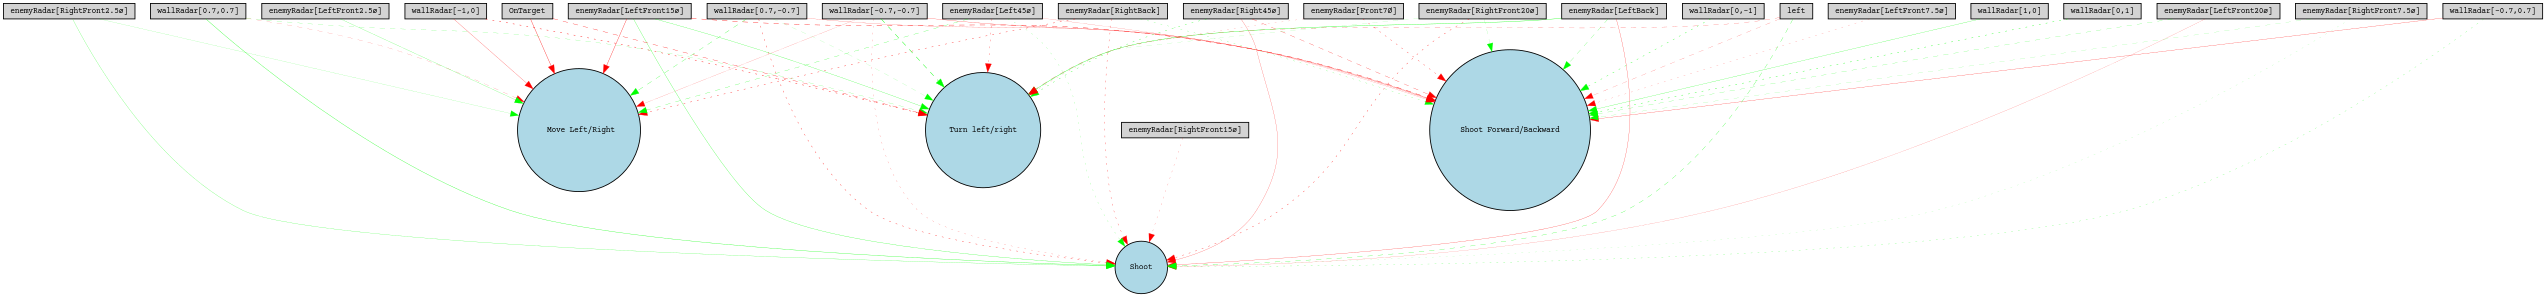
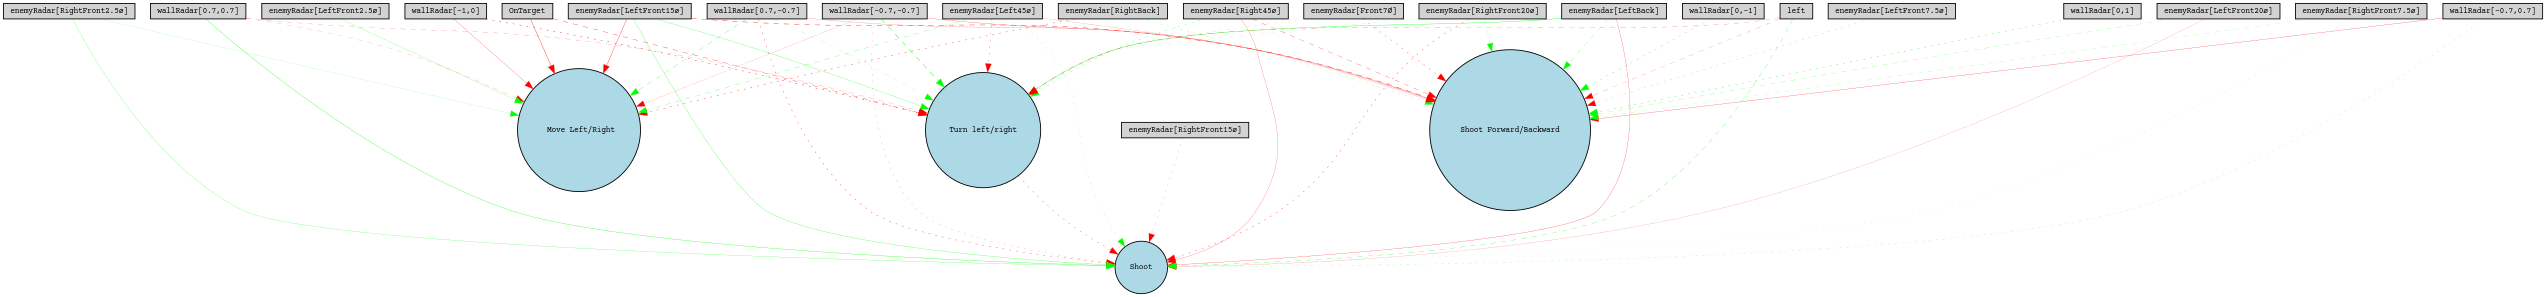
(2010, 11) -> none
(552, 38) -> (552, 38)
(1105, 129) -> (1061, 217)
